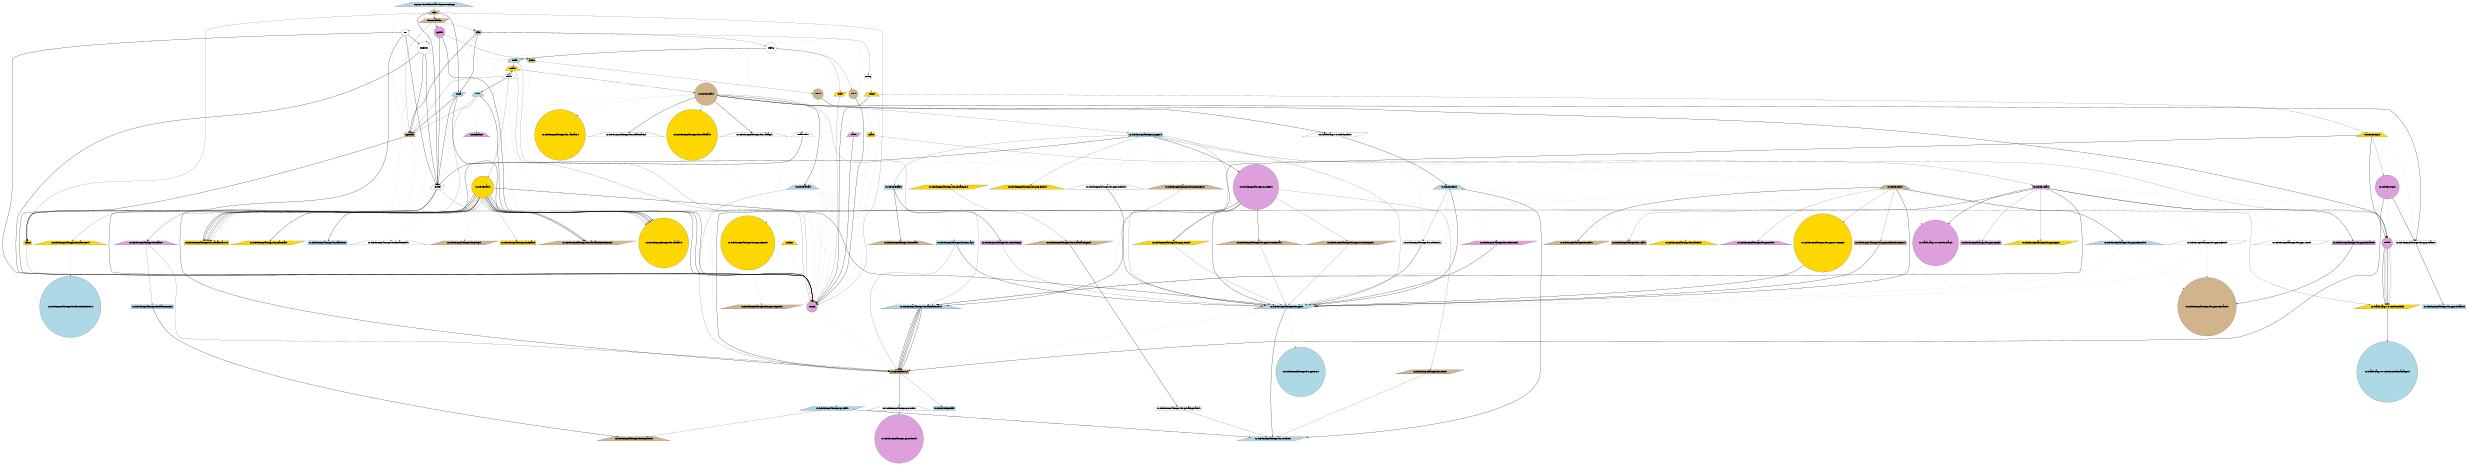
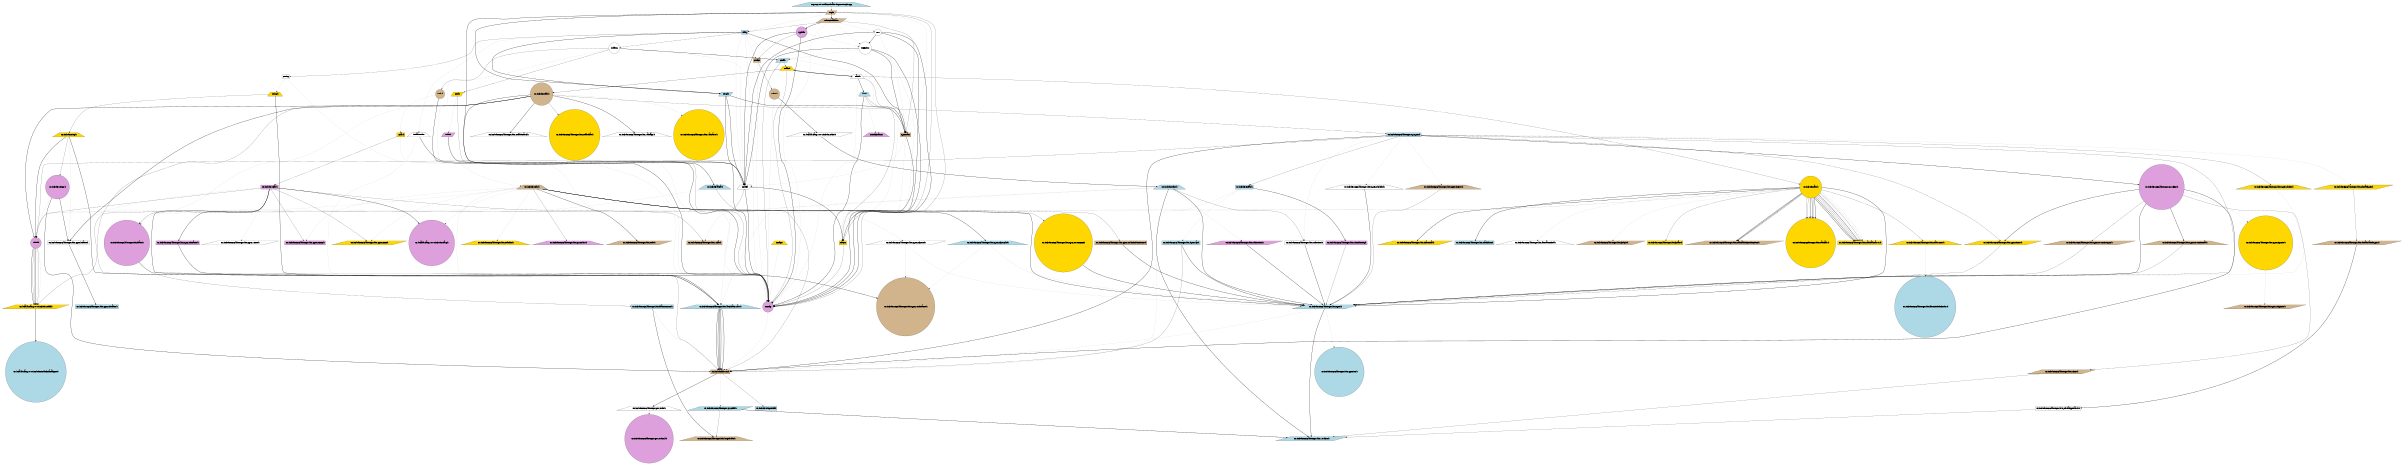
(146, 243) -> (127, 243)
(901, 243) -> none
